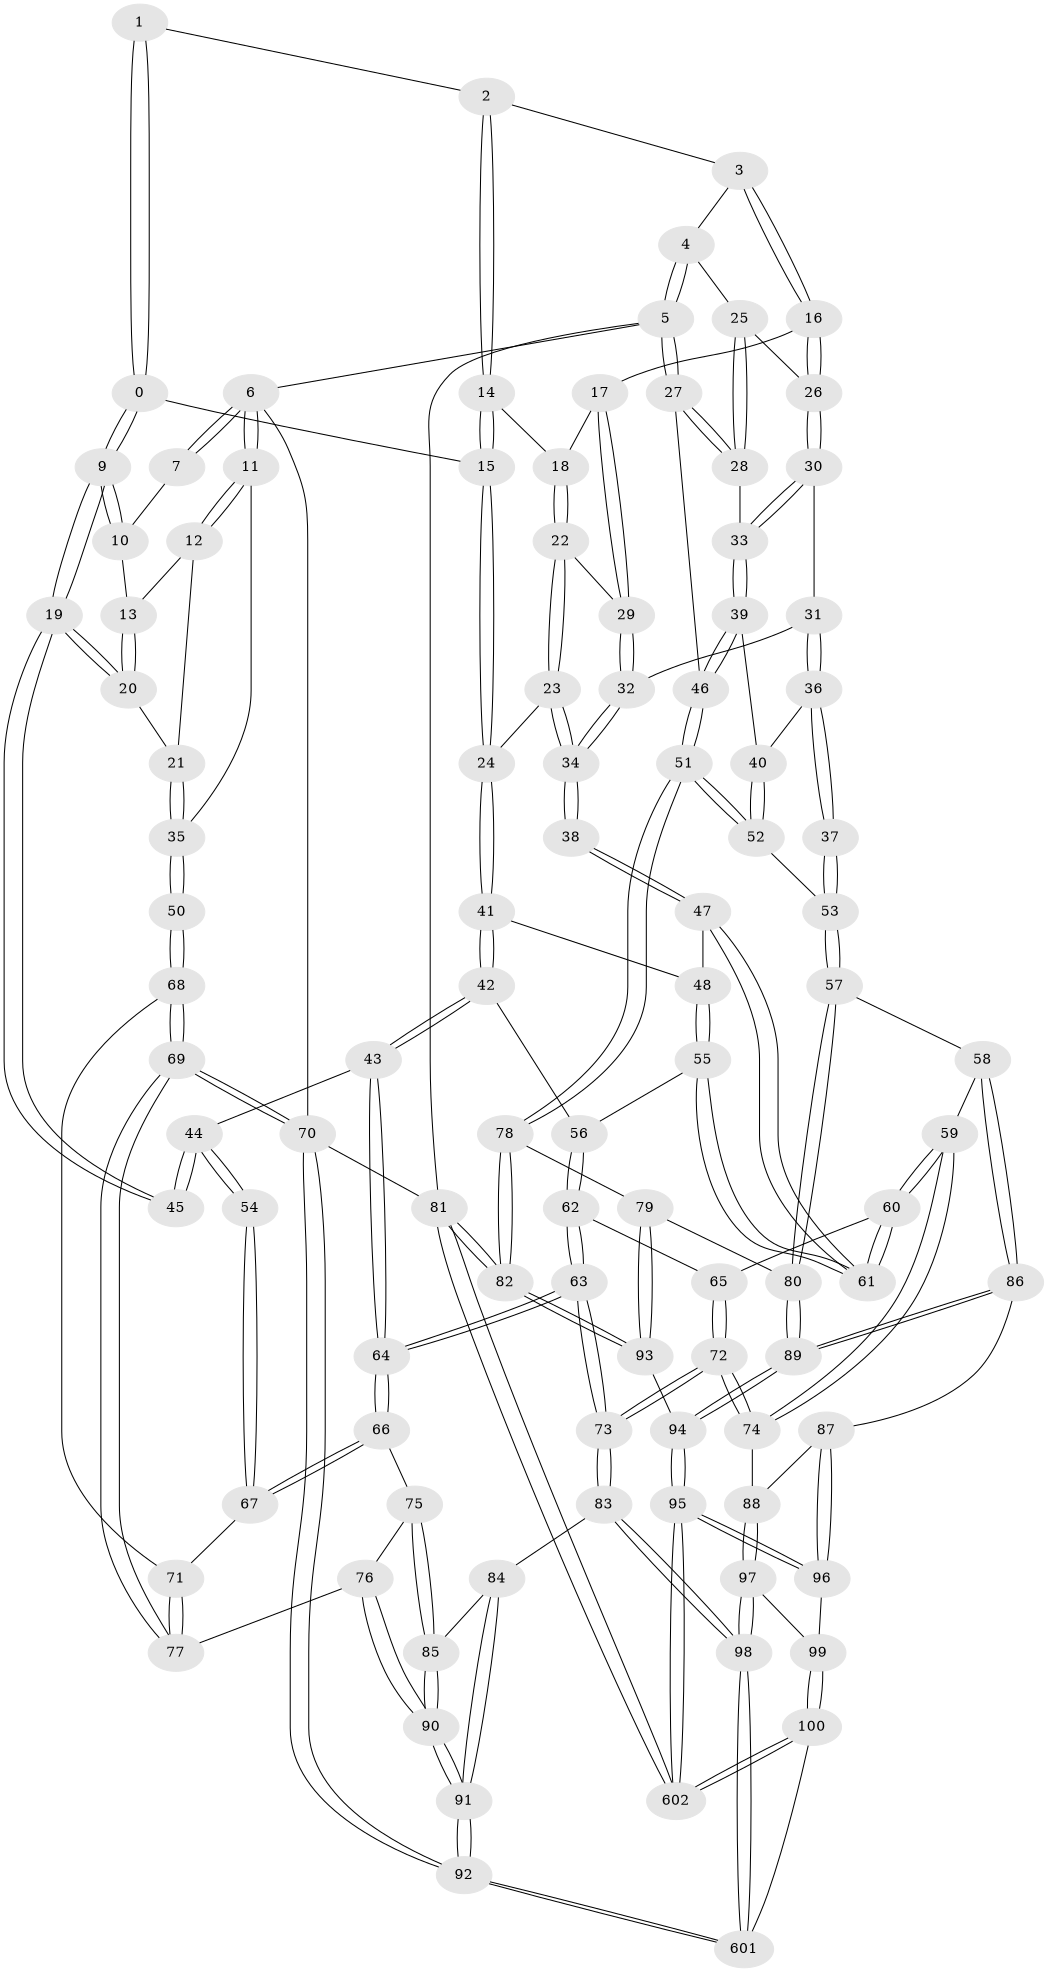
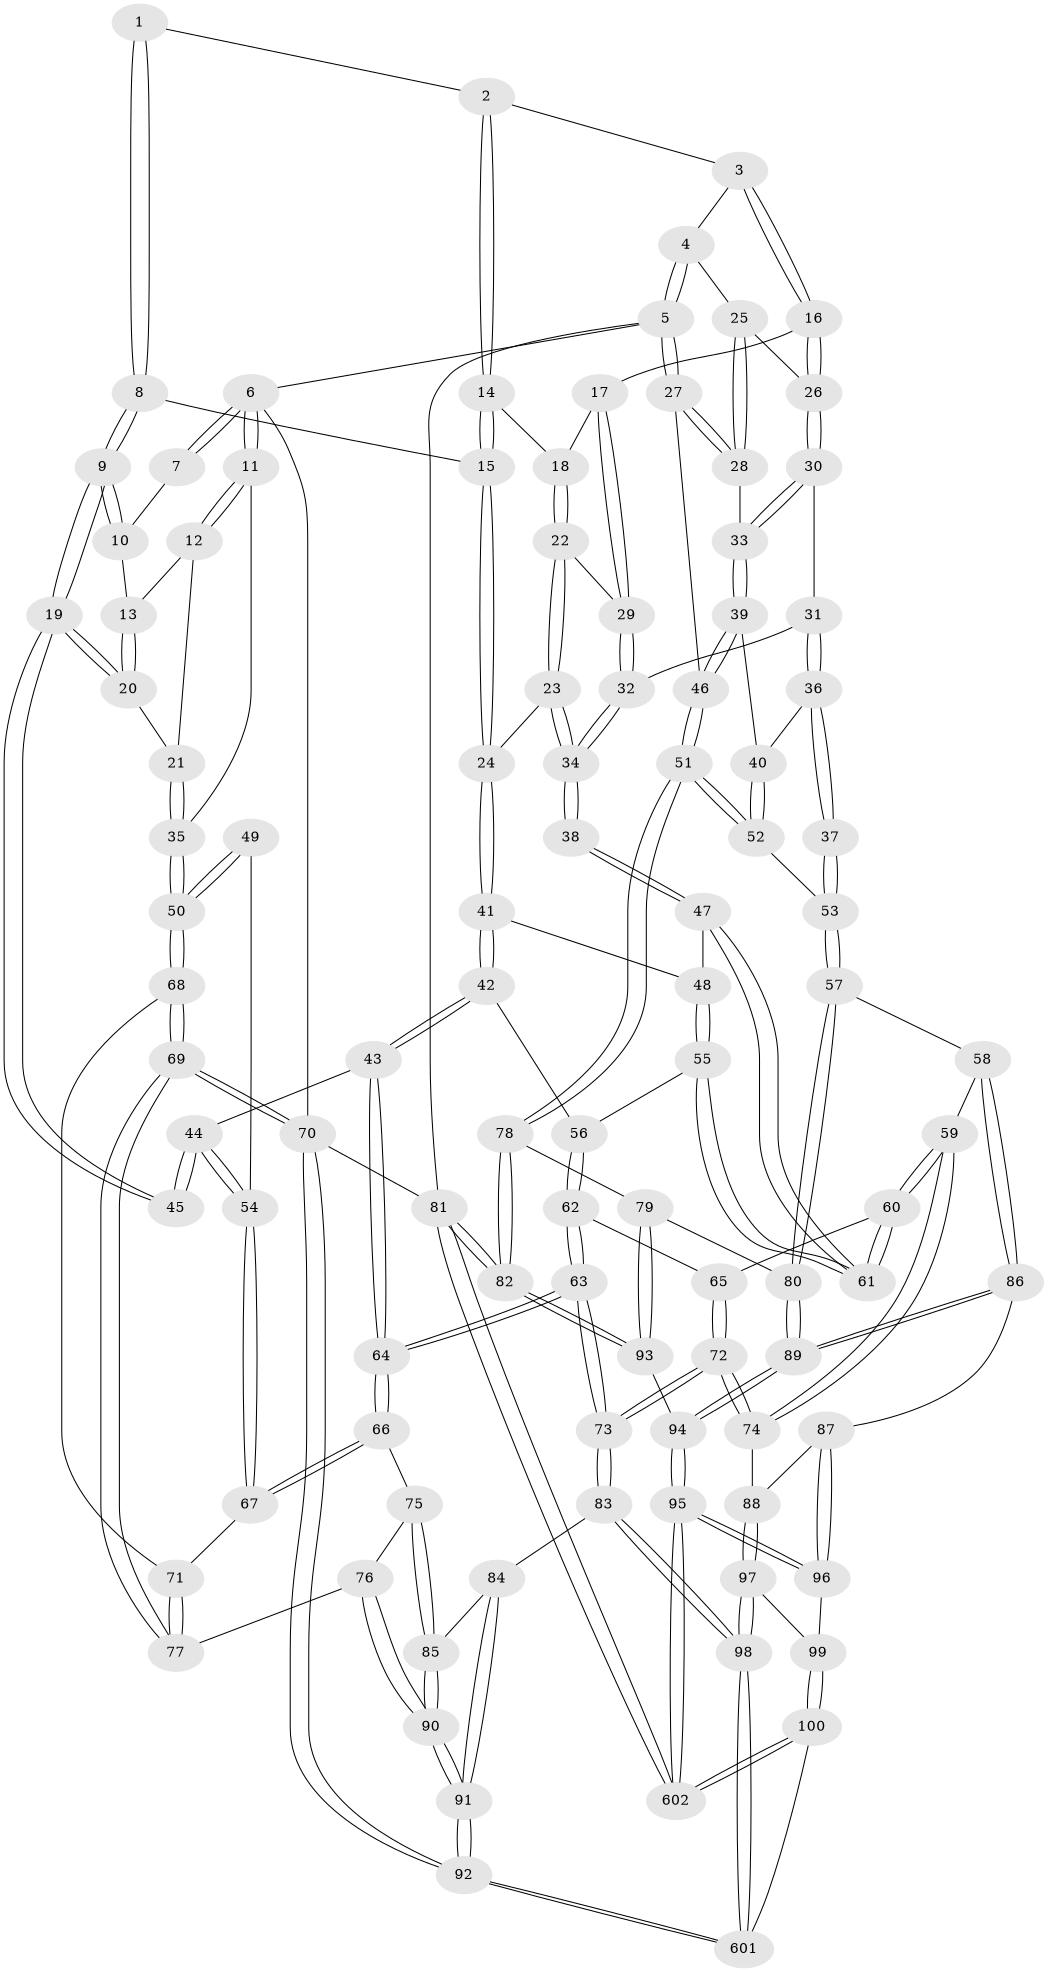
(140, 393) -> (140, 393)
none -> (251, 838)
